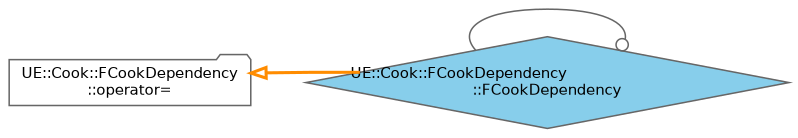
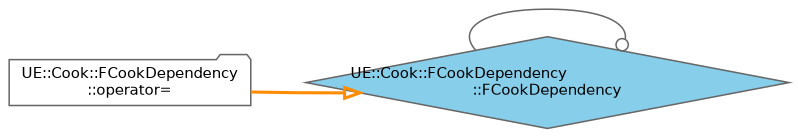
(313, 72) -> (298, 93)
